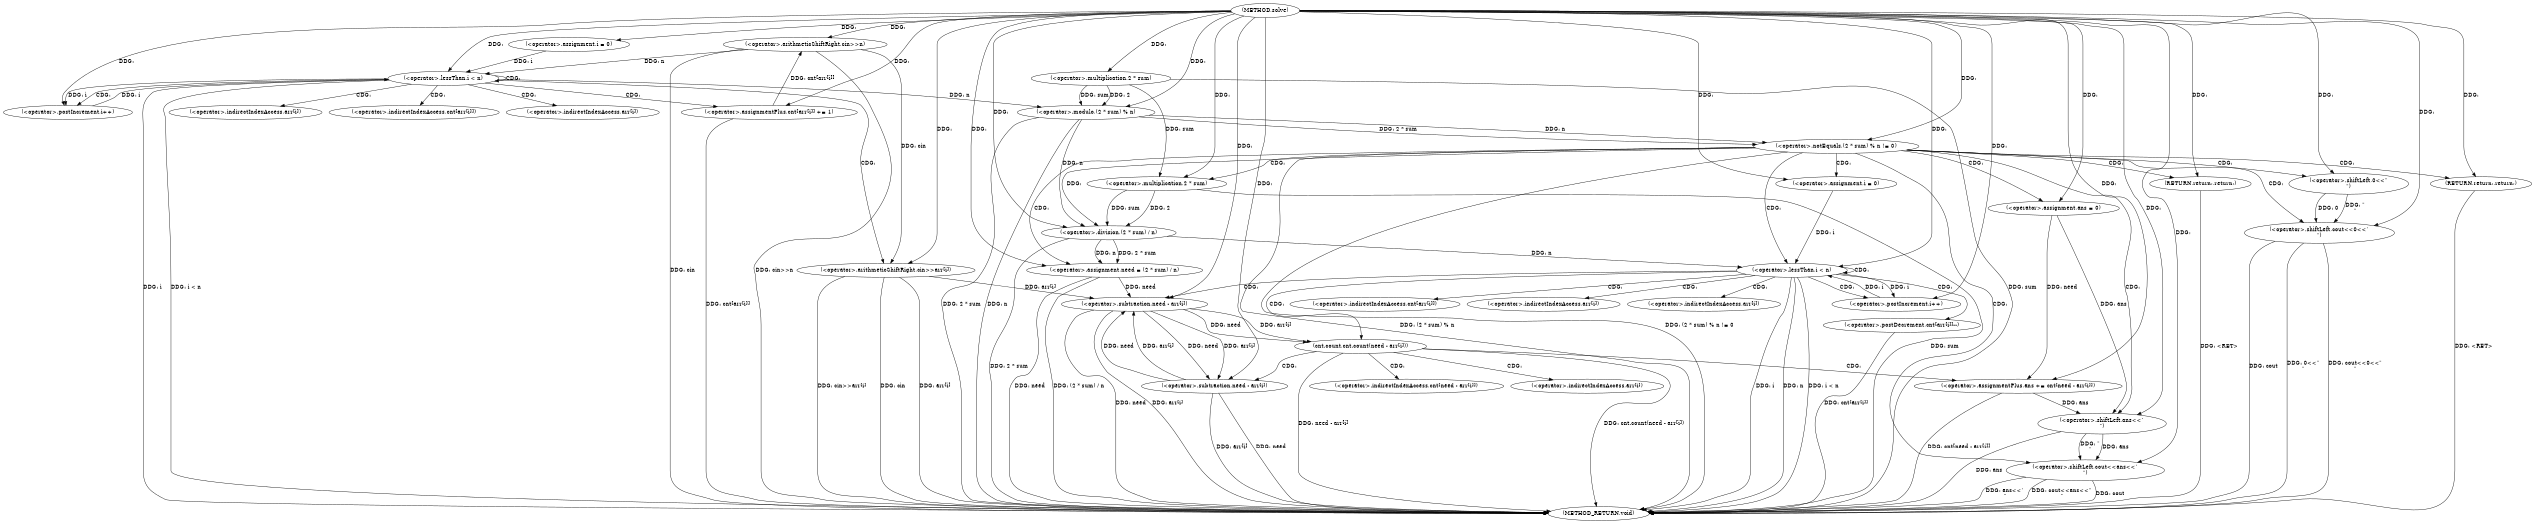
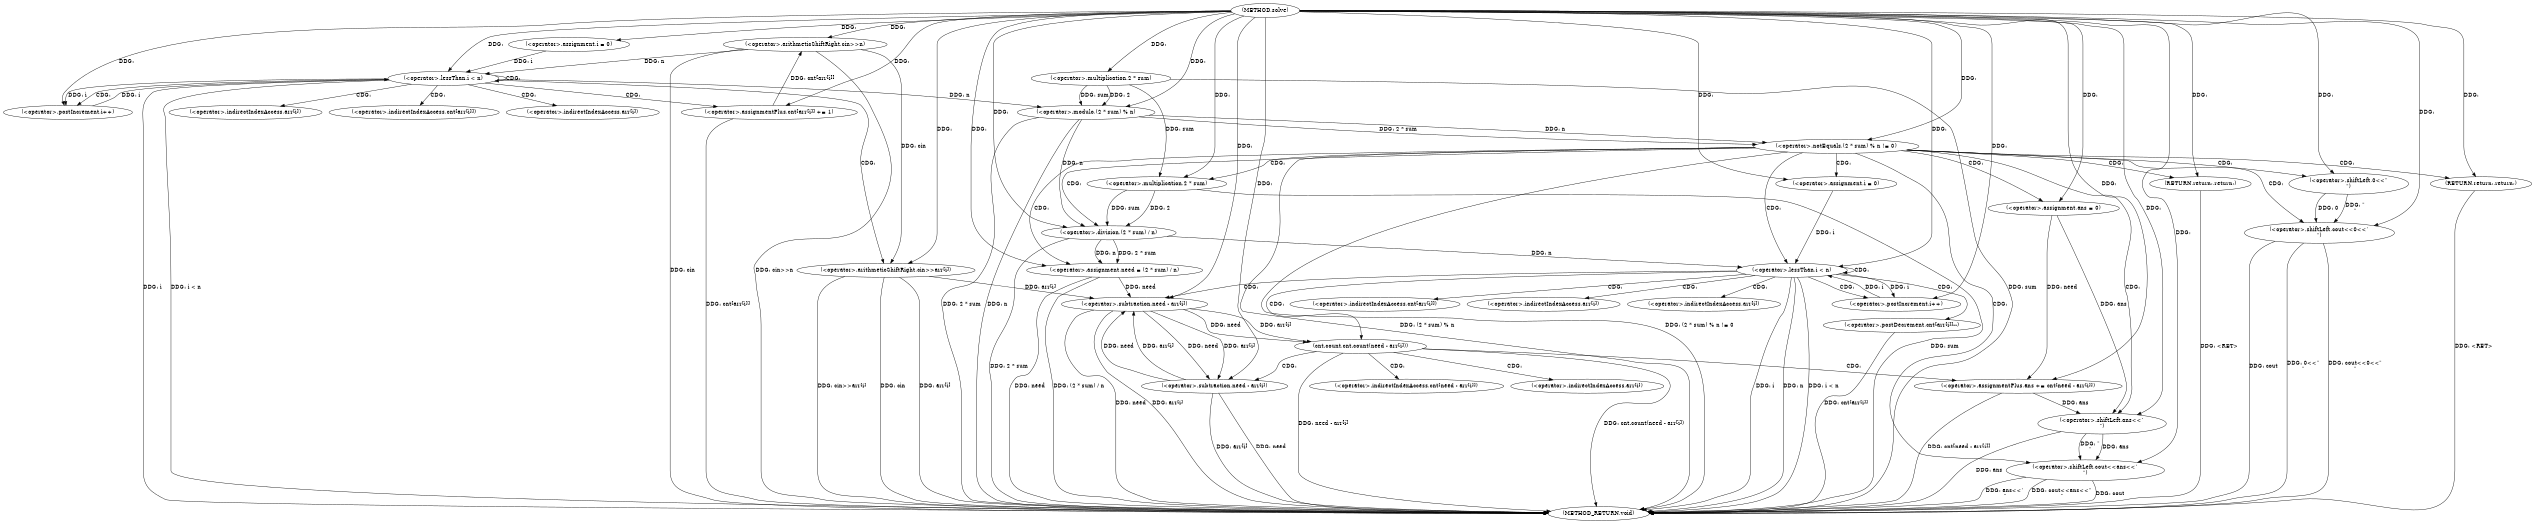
(1075, 184) -> (1075, 184)
